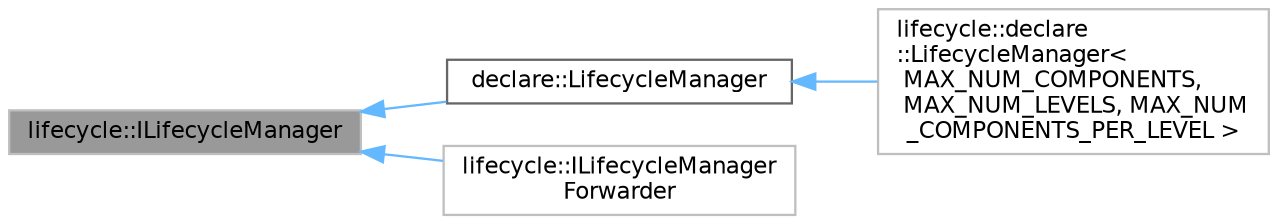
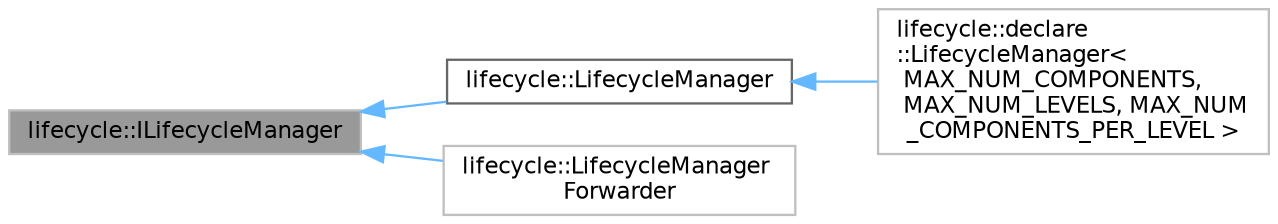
(619, 82) -> (619, 82)
(619, 180) -> (619, 180)
